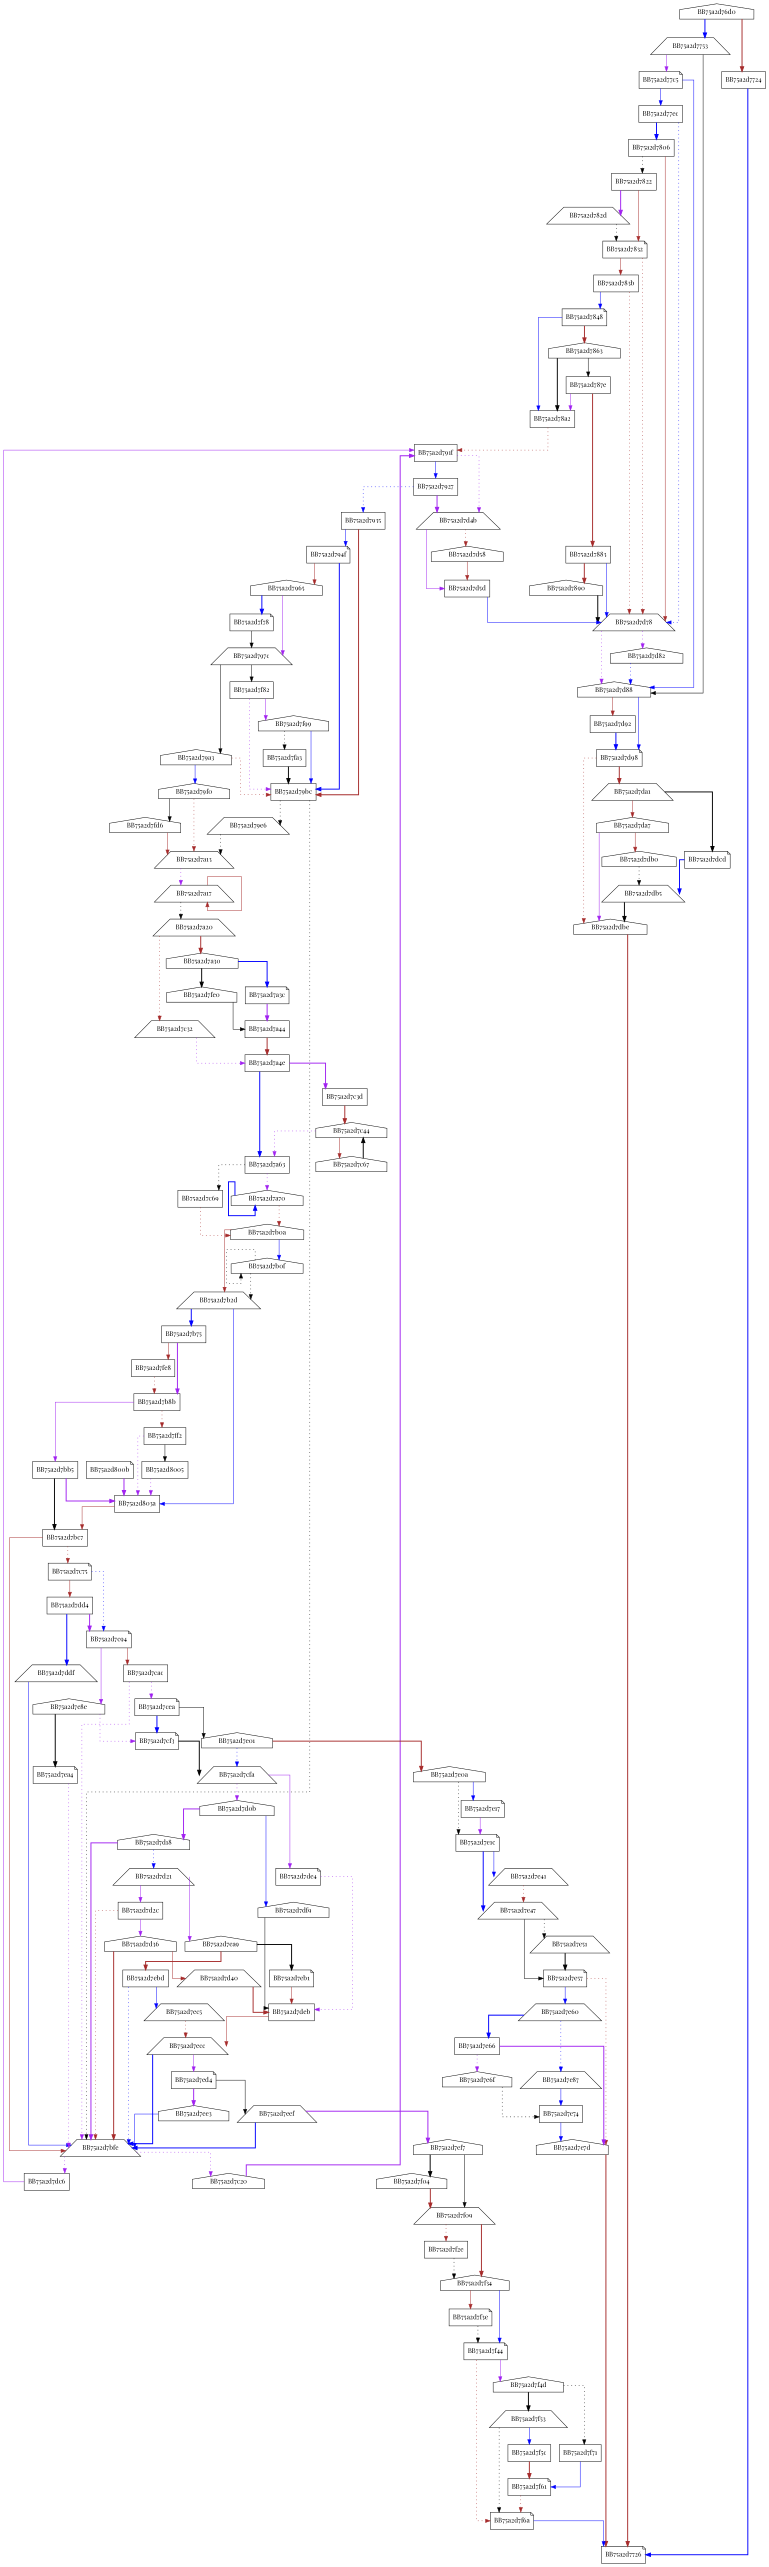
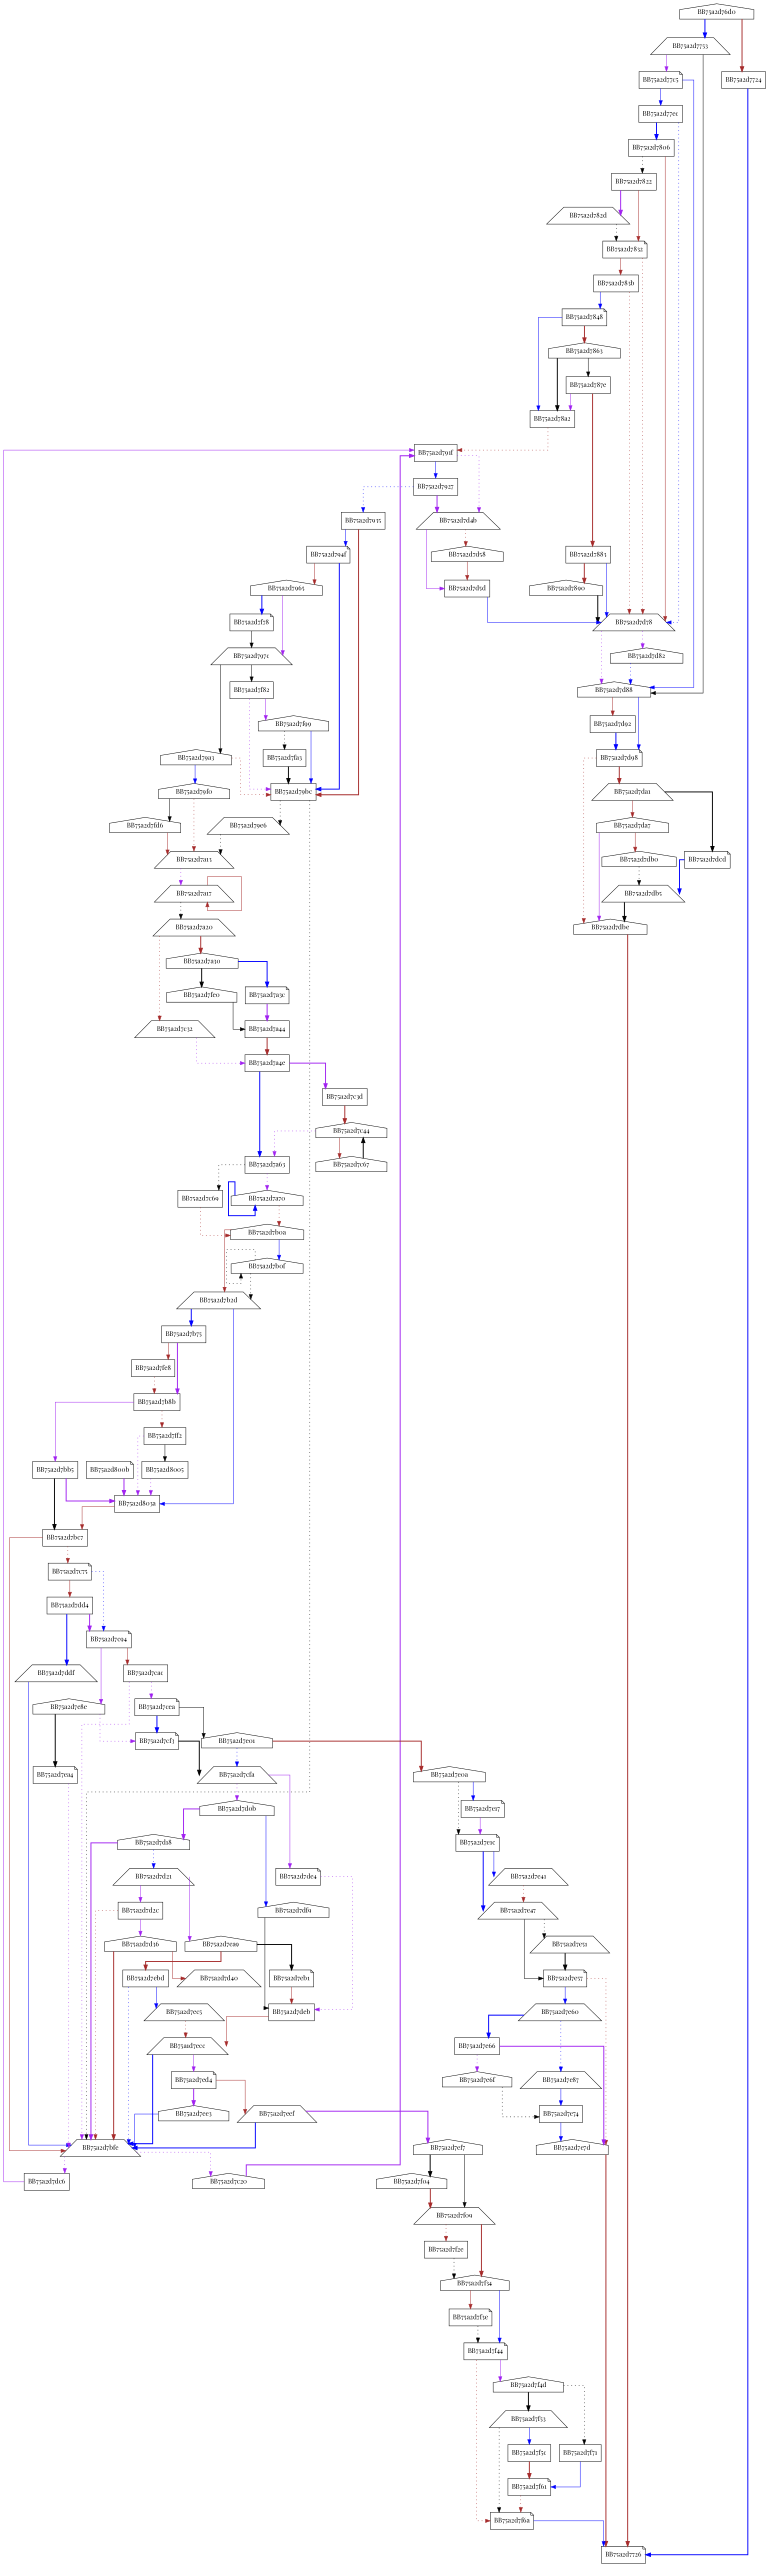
(253, 2005) -> none
(188, 2046) -> (188, 2046)
(245, 2080) -> (245, 2080)
